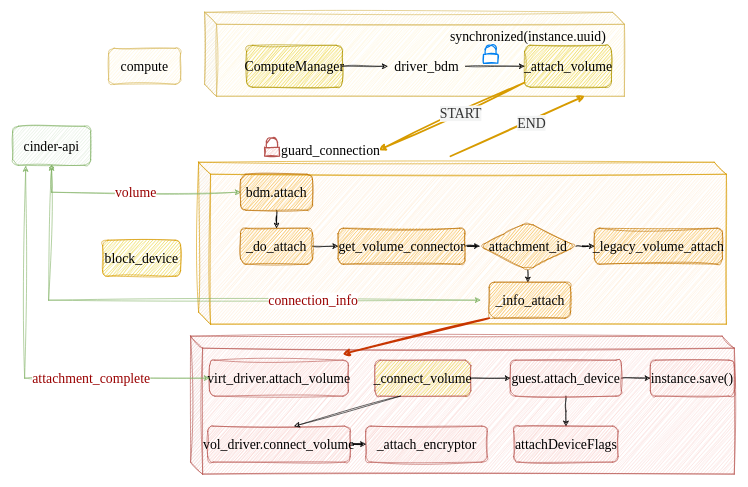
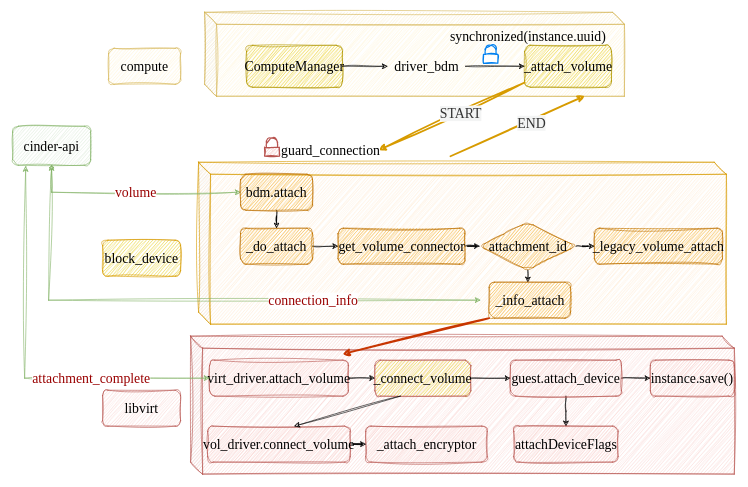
none -> (360, 378)
none -> (141, 408)
